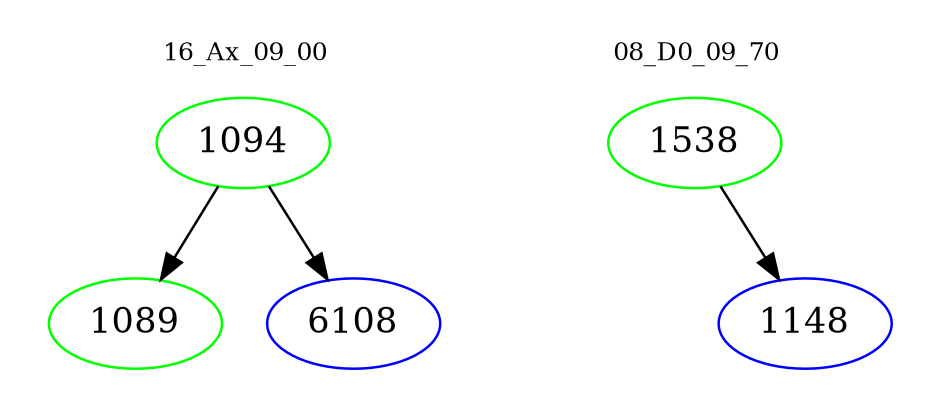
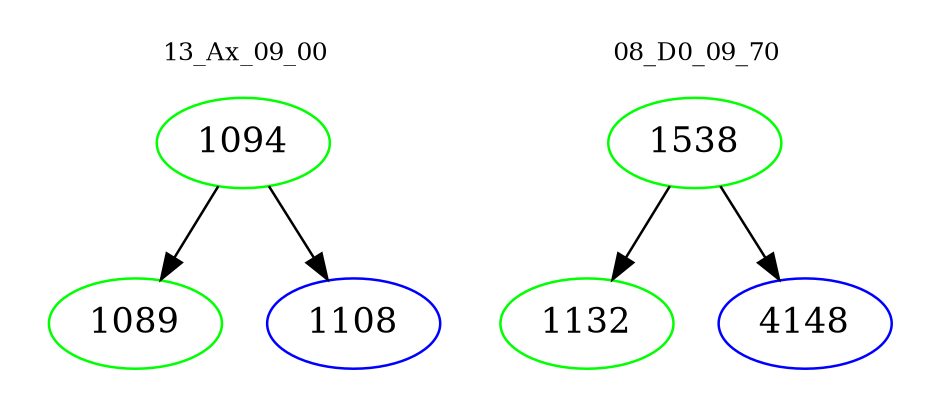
(246, 54) -> (246, 54)
(354, 324) -> (354, 324)
none -> (587, 324)
(805, 324) -> (805, 324)
